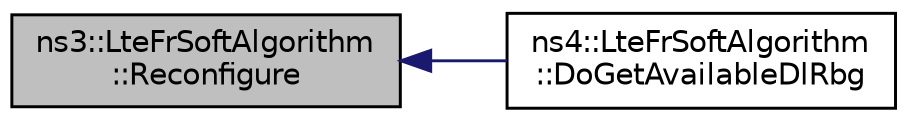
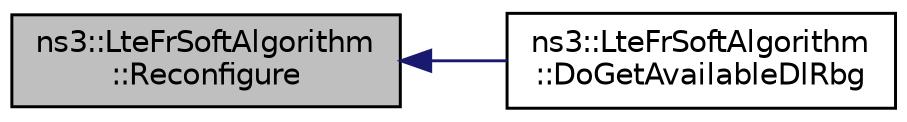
(701, 61) -> (701, 61)
